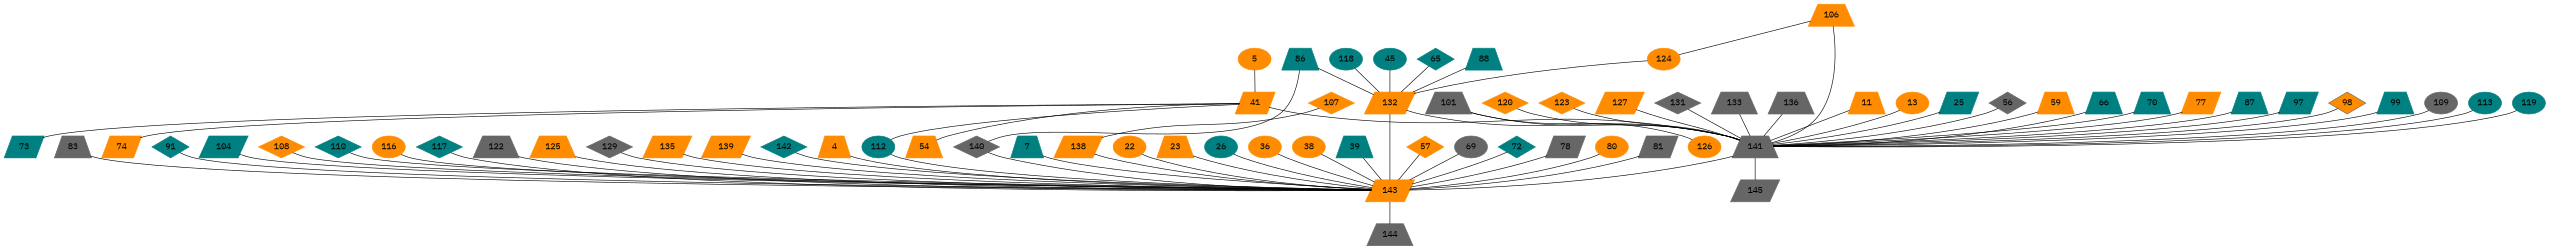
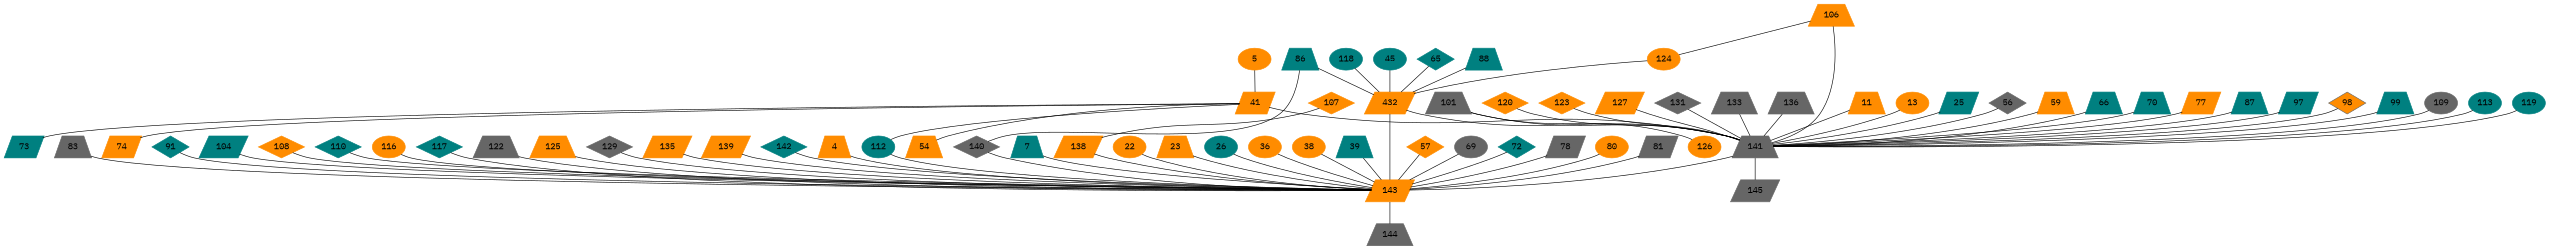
(1390, 103) -> (1390, 103)
